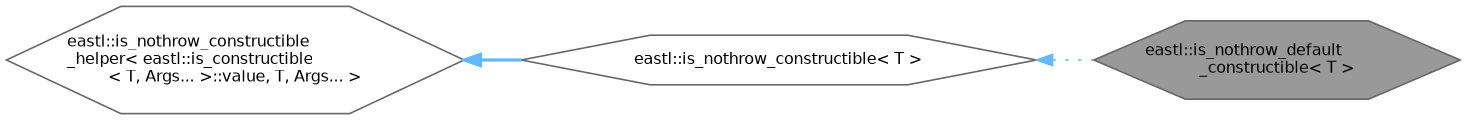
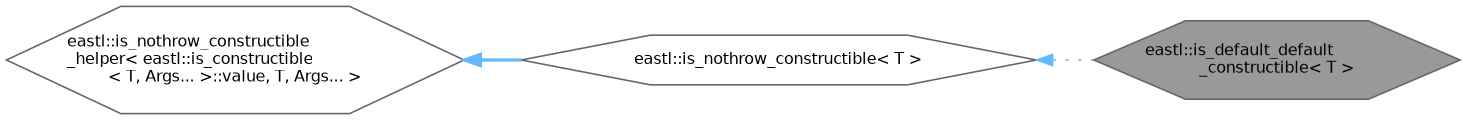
(1277, 60) -> (1277, 60)
